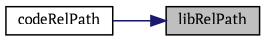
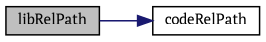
(132, 21) -> (118, 21)
